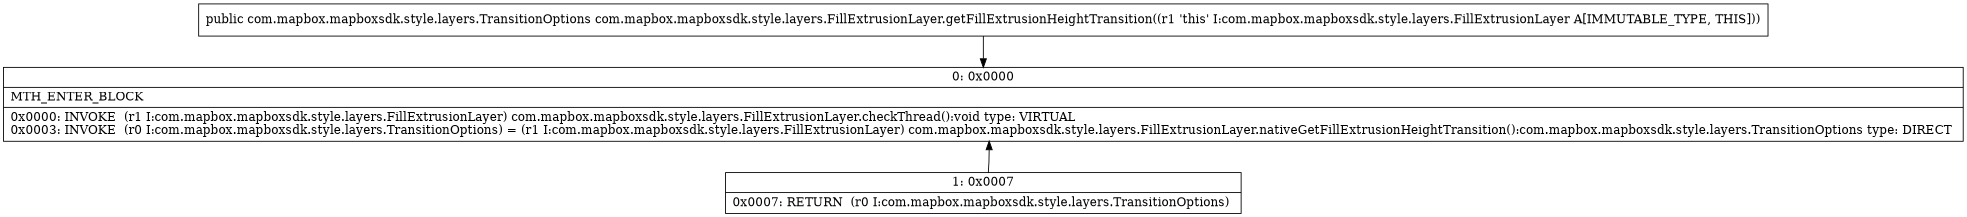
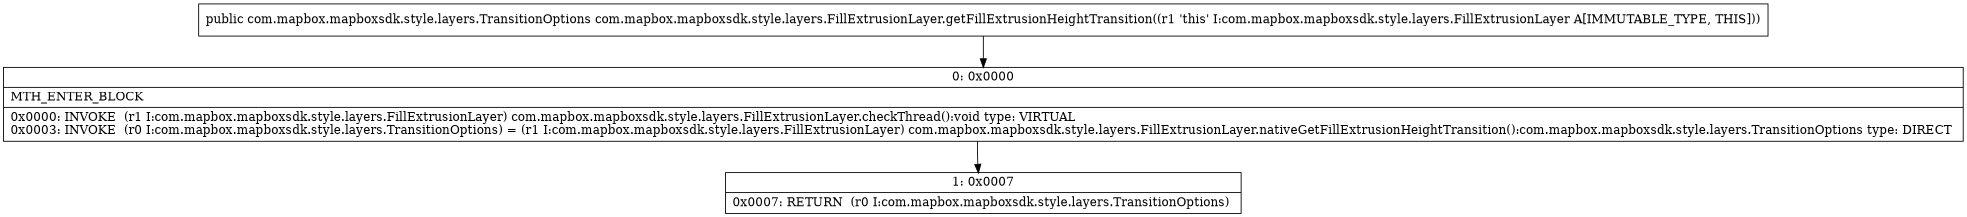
(989, 161) -> (978, 153)
